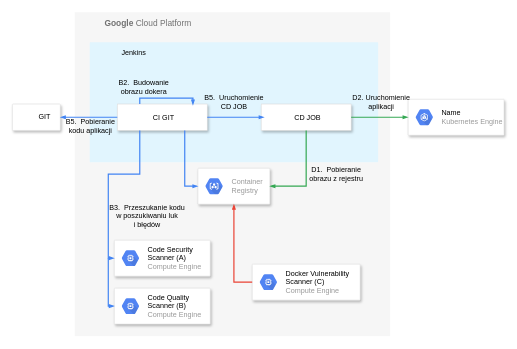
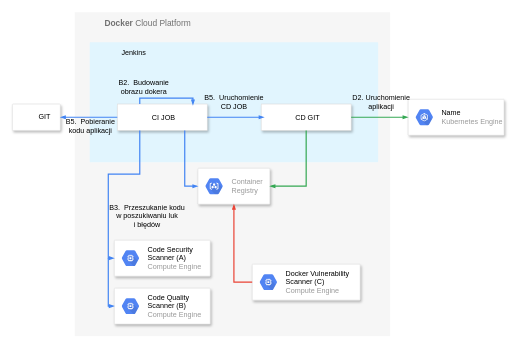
(149, 24) -> (150, 24)
(164, 118) -> (164, 118)
(308, 118) -> (308, 118)
(337, 174) -> none
